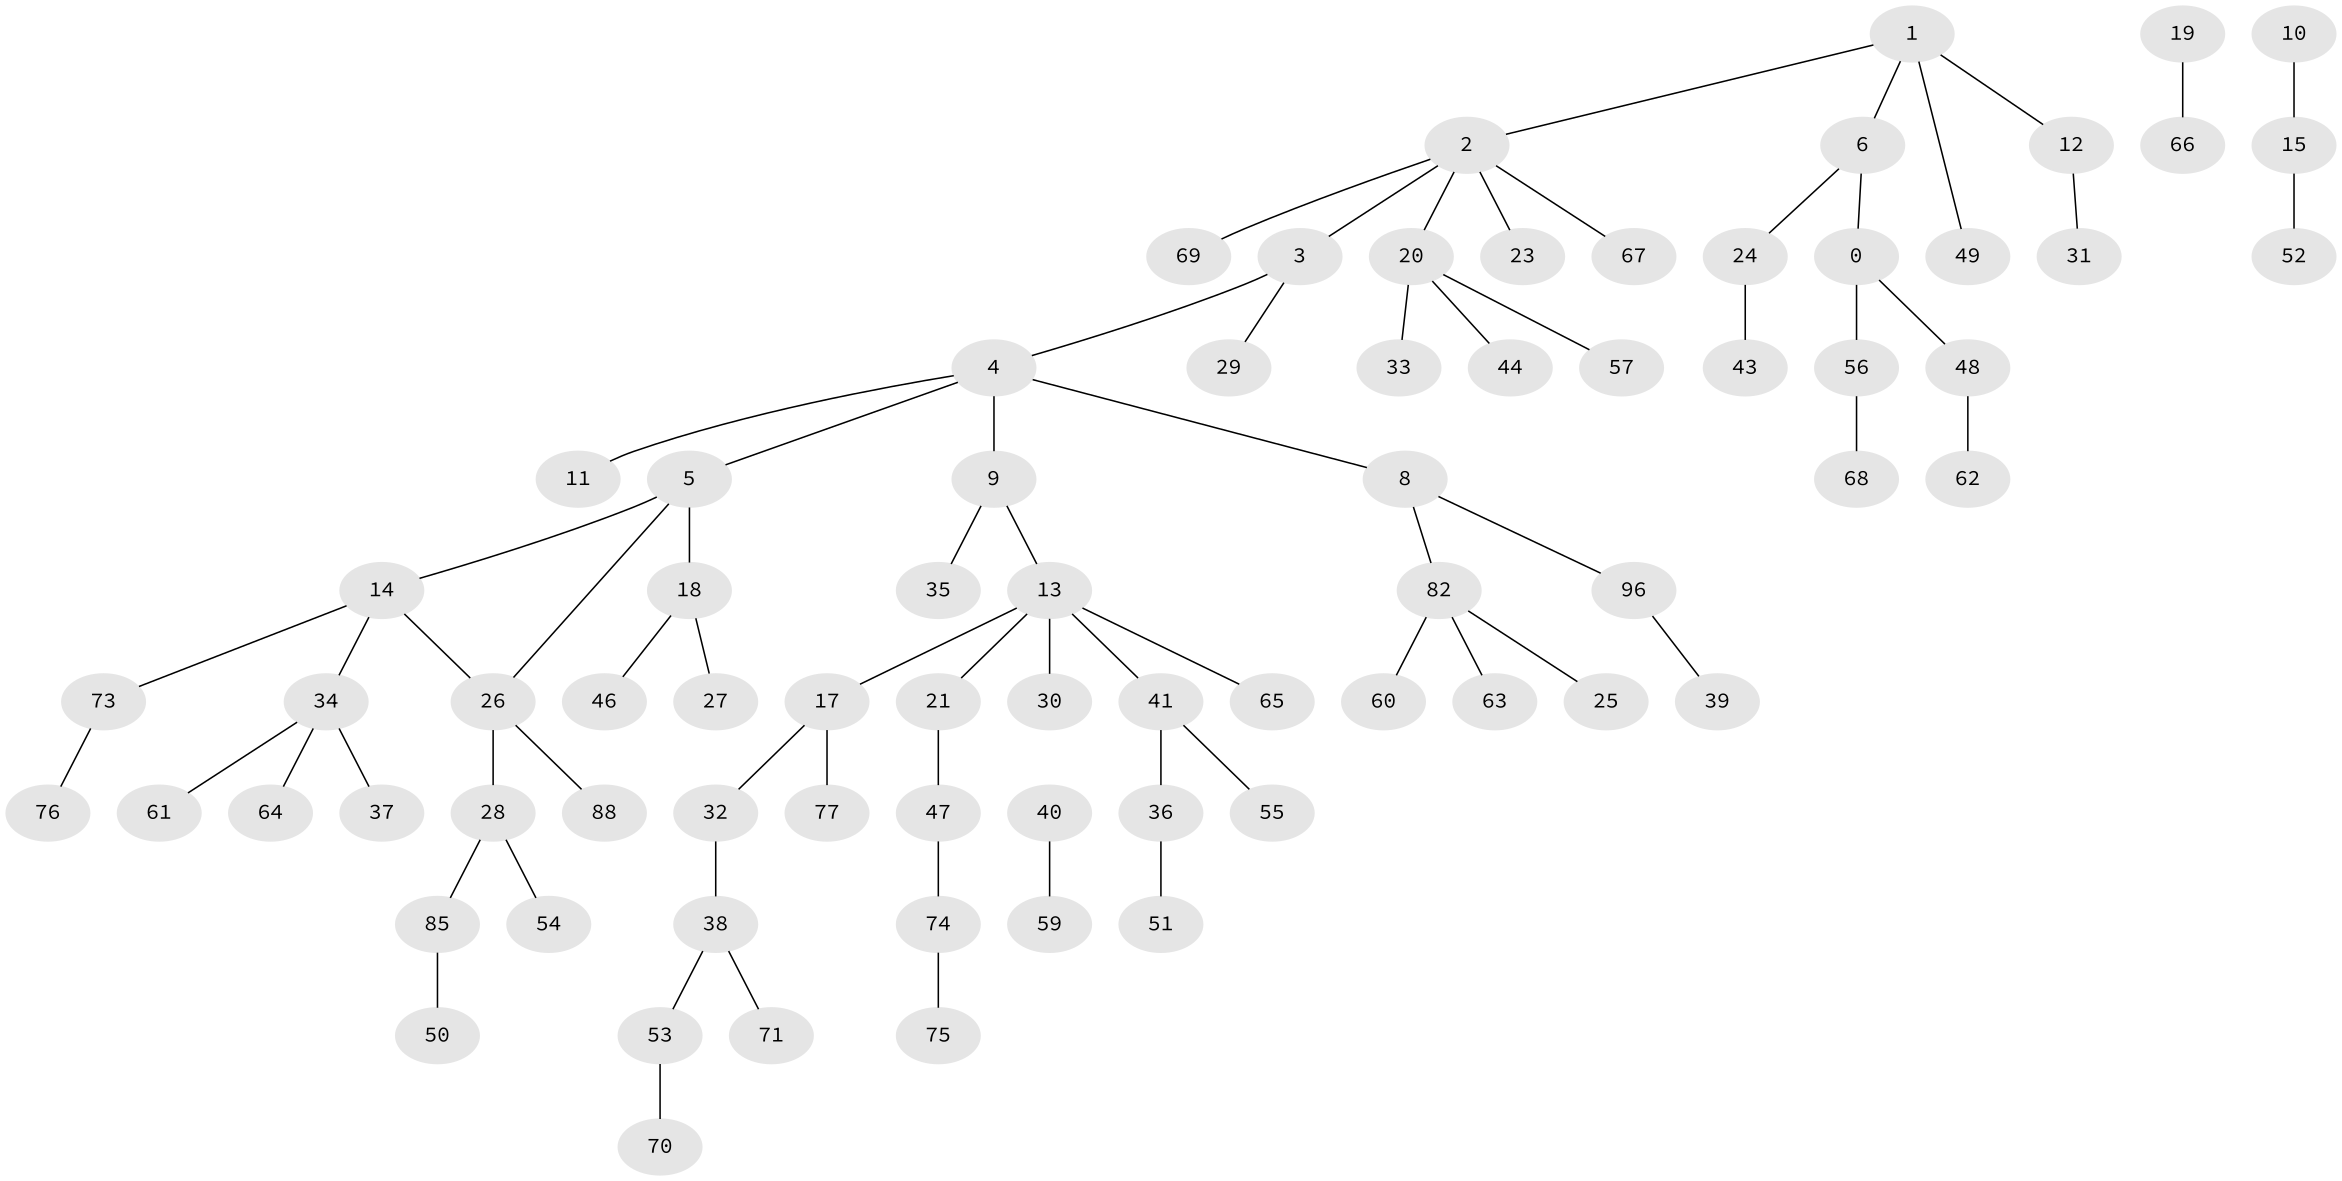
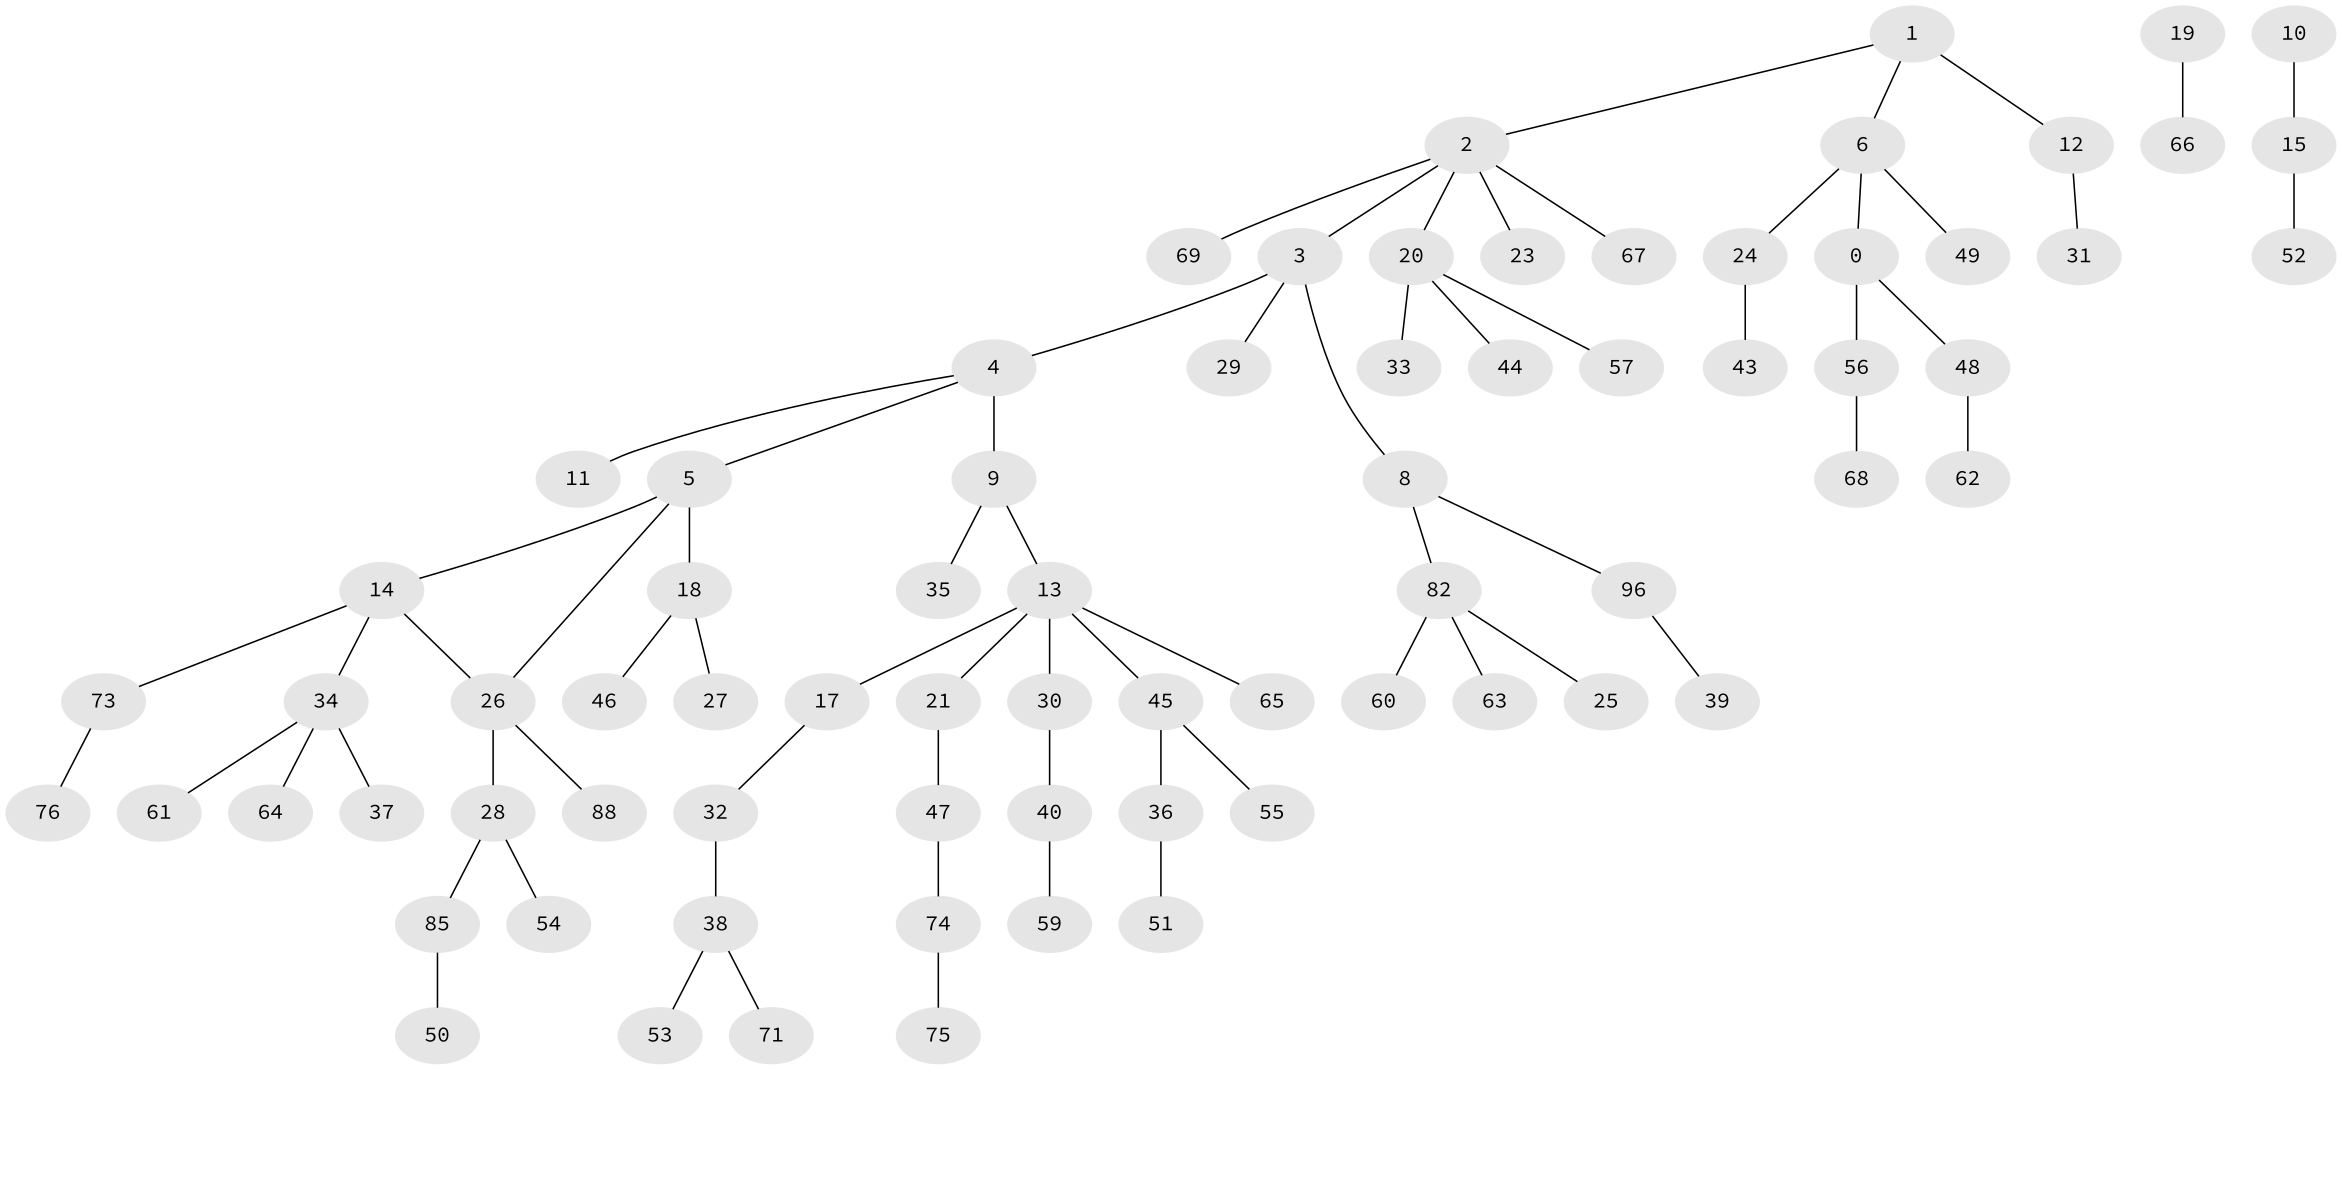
(1940, 145) -> (1915, 201)
(1200, 424) -> (1334, 375)
(1161, 702) -> (1161, 702)
none -> (1050, 758)
(827, 813) -> none
(660, 1147) -> none
